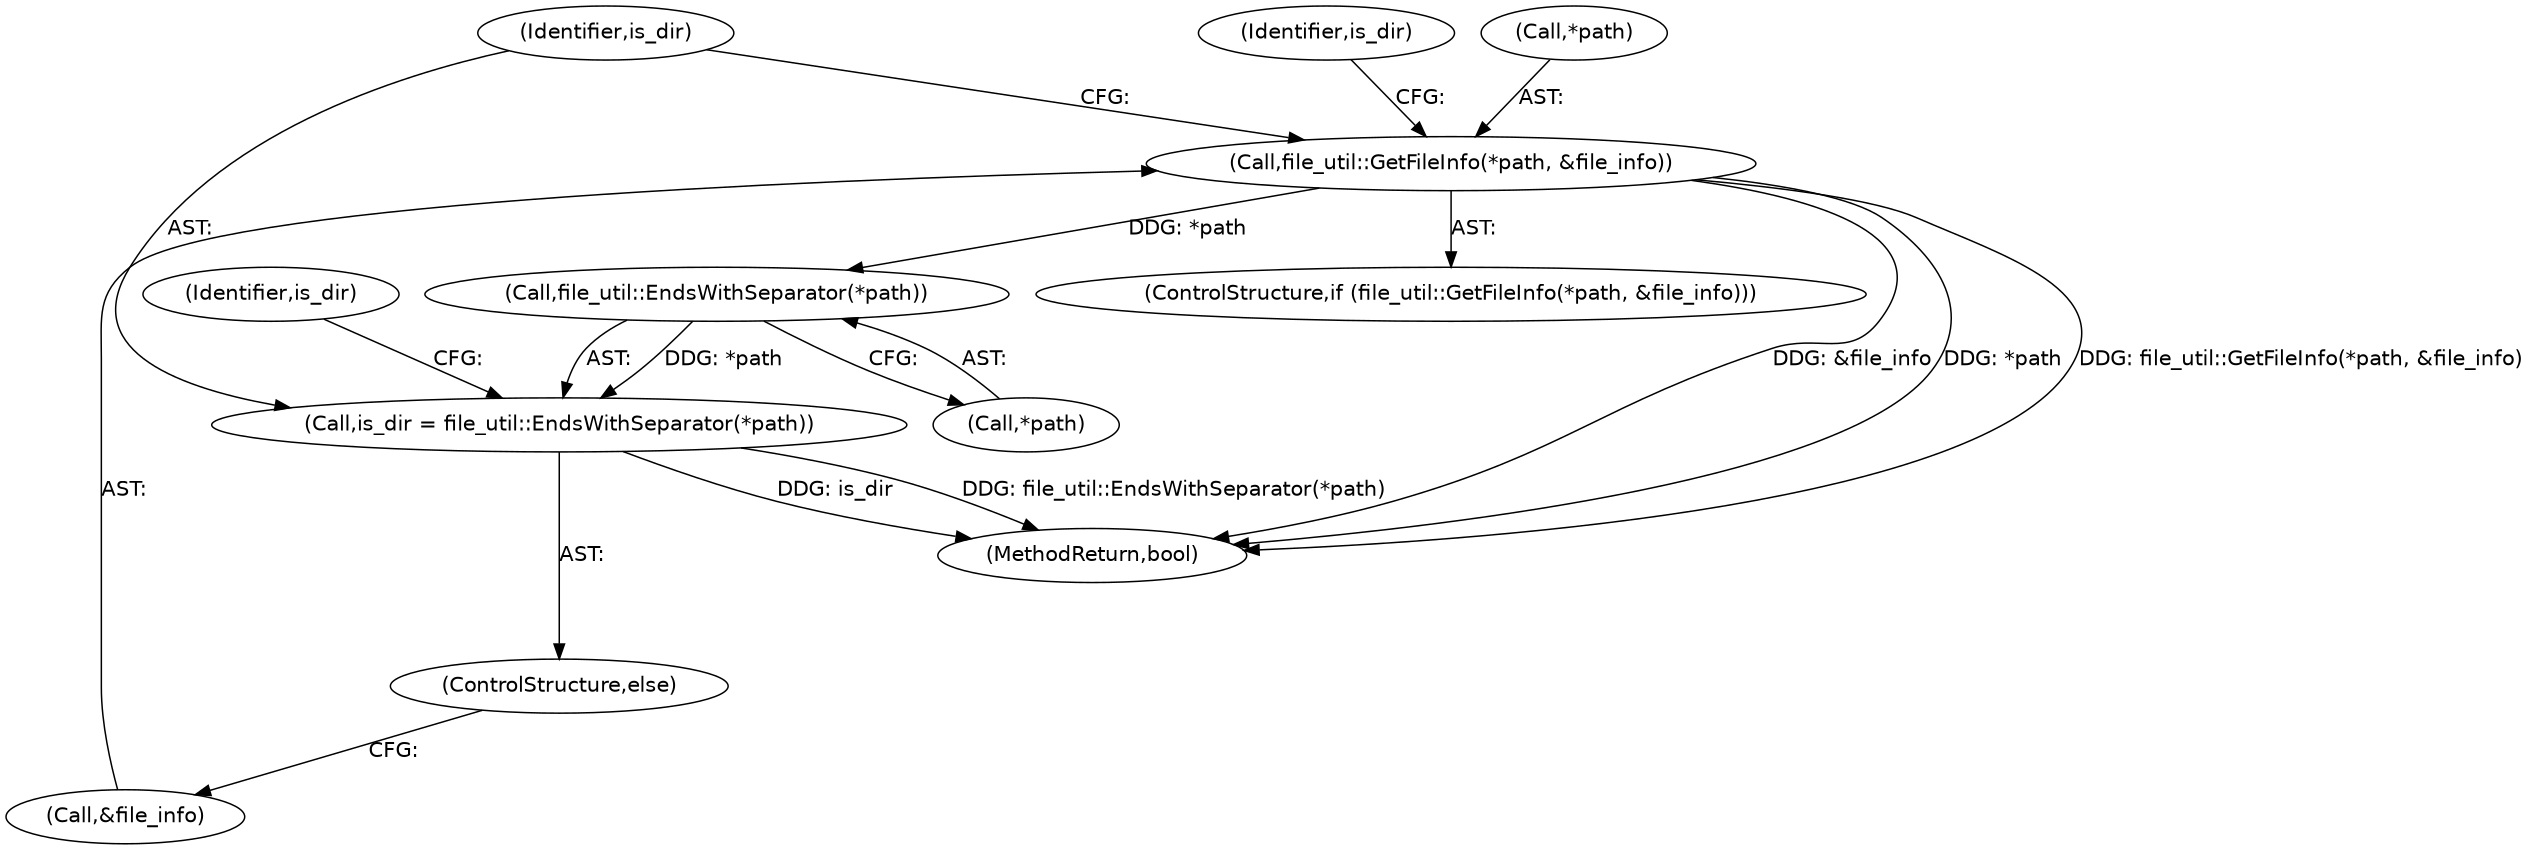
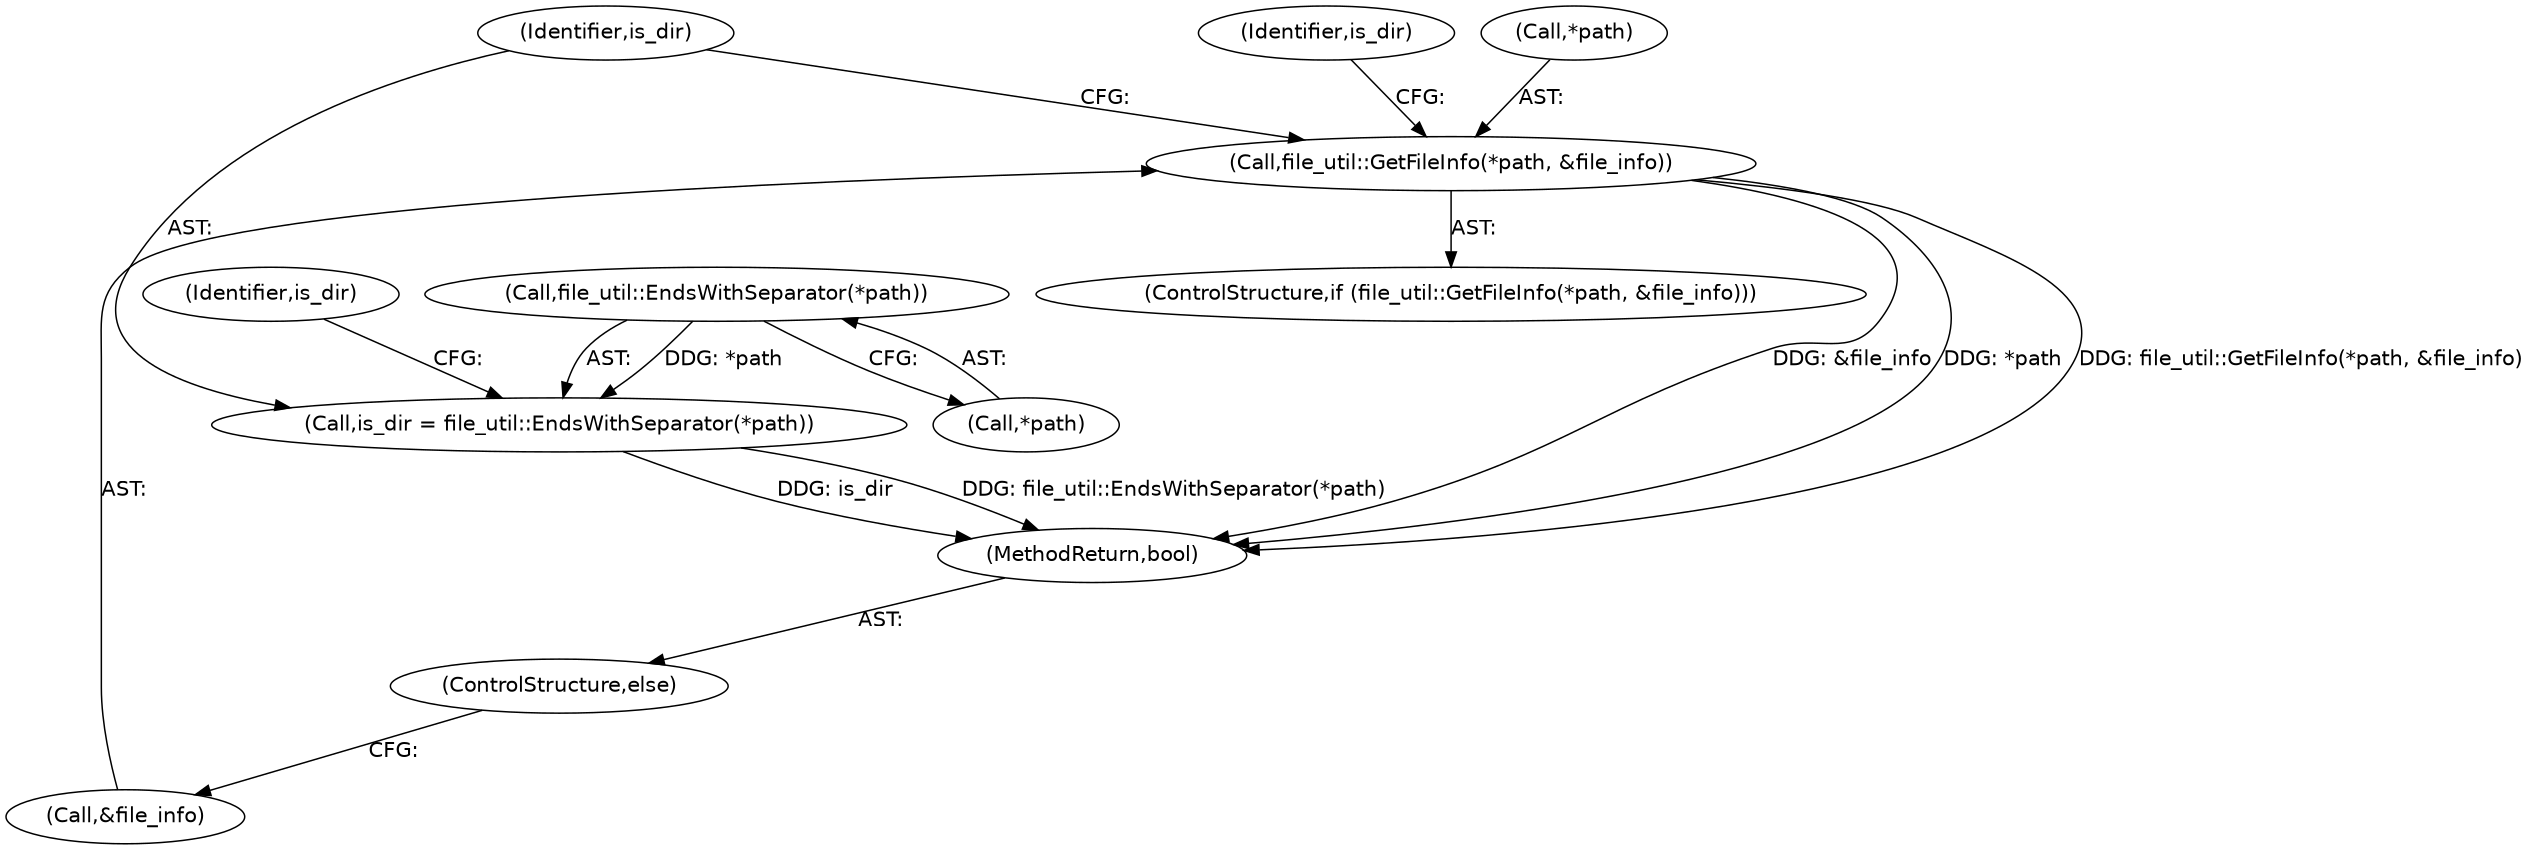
(1091, 228) -> none
(559, 548) -> (834, 619)
